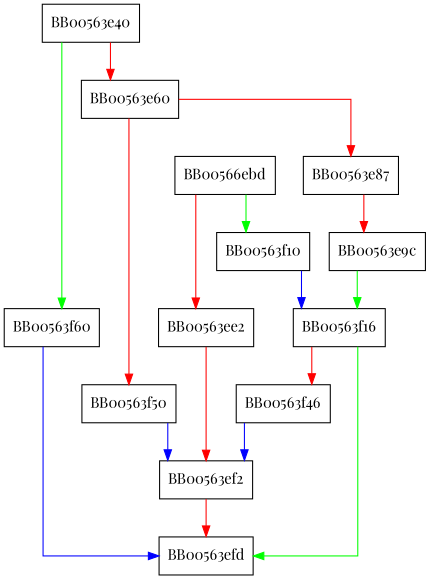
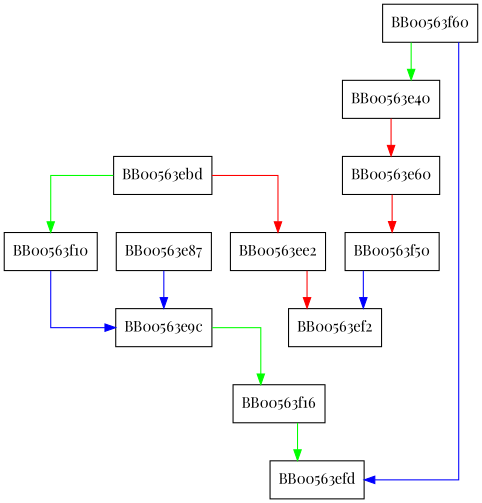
(288, 99) -> none
(62, 170) -> (411, 56)
(225, 175) -> (163, 175)
(364, 208) -> (164, 284)
(301, 284) -> (51, 326)
(283, 404) -> none
(206, 512) -> none
